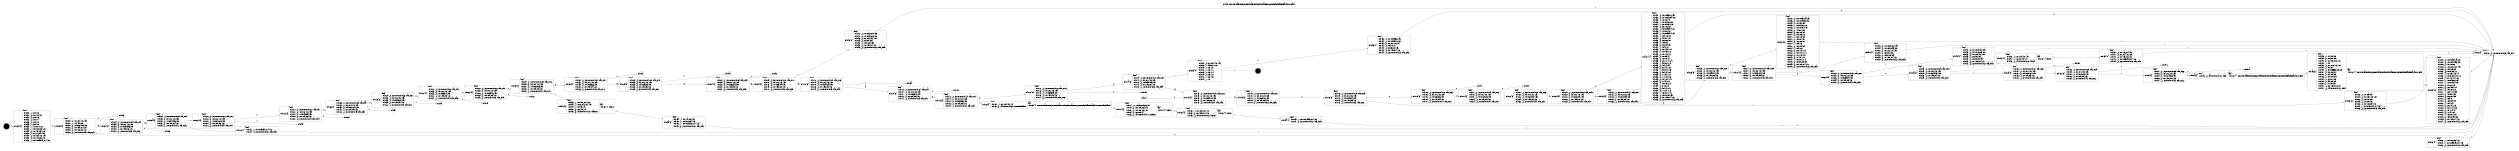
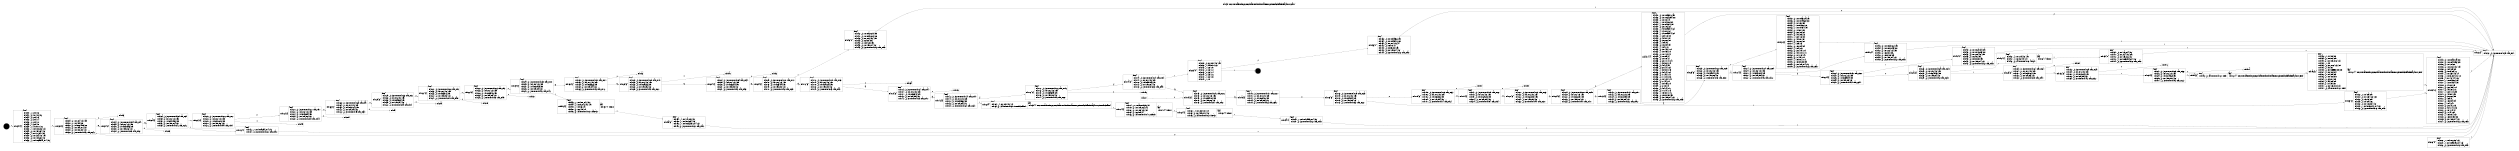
(2425, 70) -> (2406, 96)
none -> (1502, 97)
